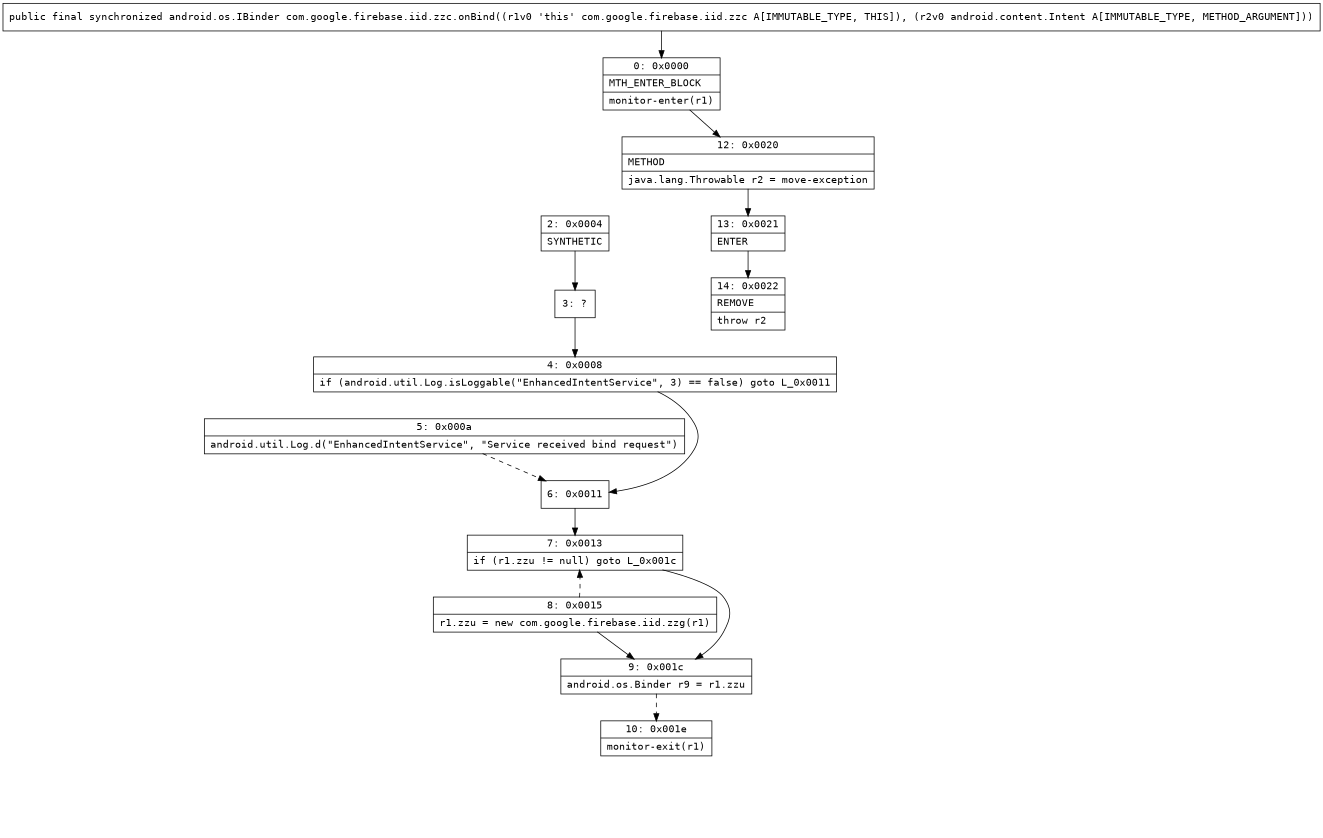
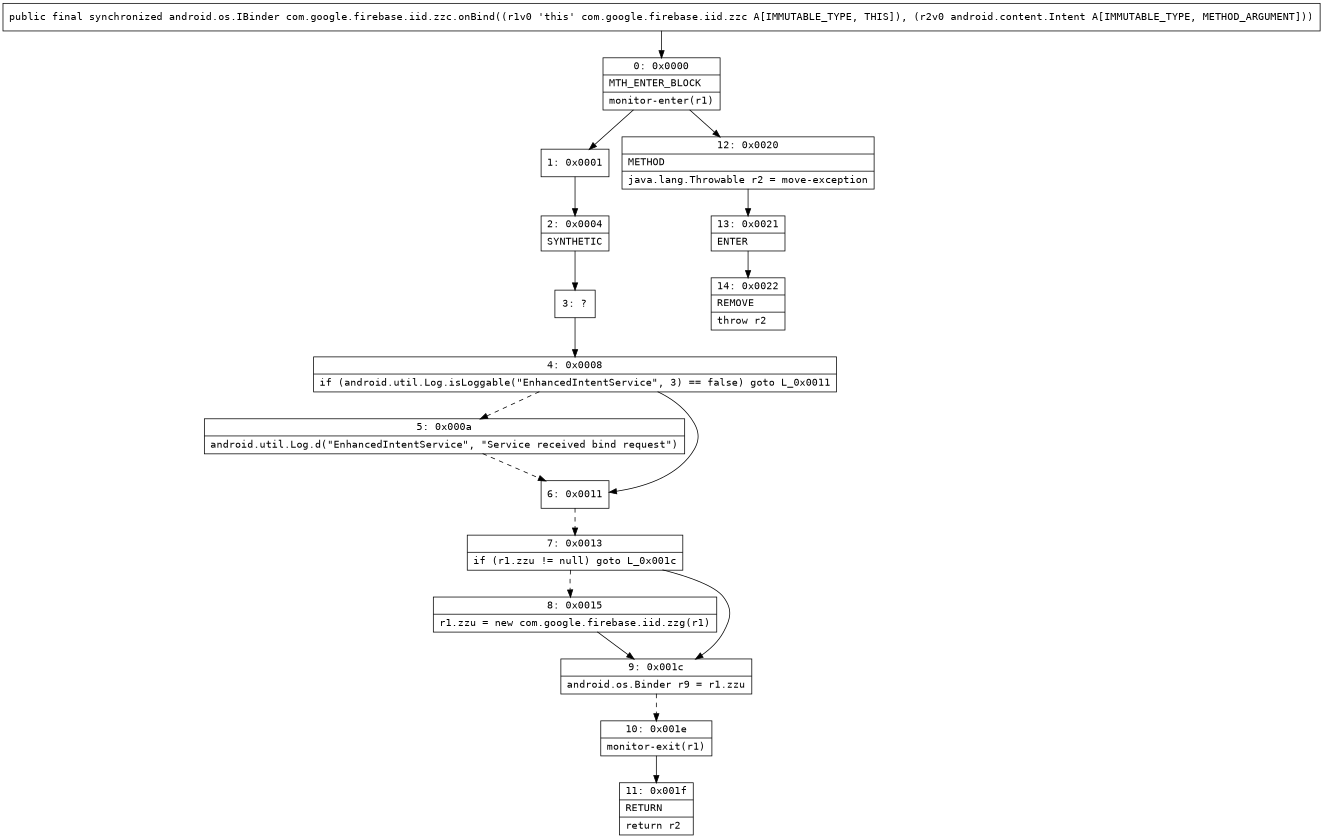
none -> (575, 163)
none -> (513, 404)
(575, 518) -> (575, 518)
(580, 587) -> (570, 580)
none -> (656, 809)
